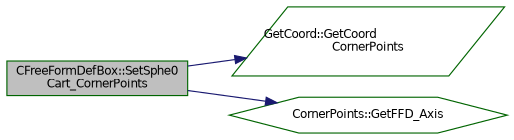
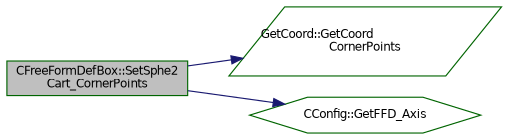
(97, 78) -> (97, 78)
(368, 115) -> (365, 115)
